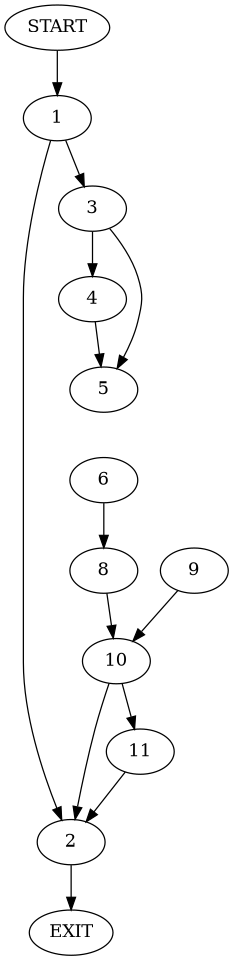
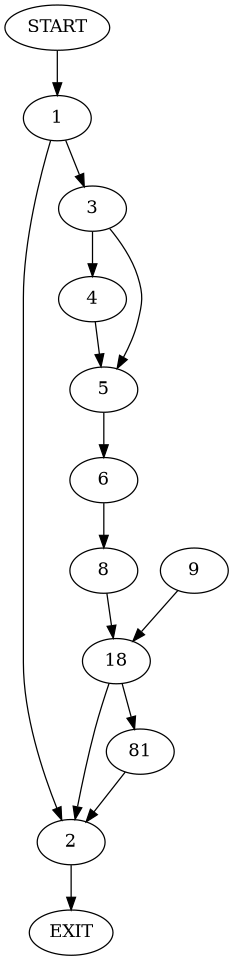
none -> (104, 429)
(116, 661) -> (116, 661)
(140, 752) -> (140, 752)
